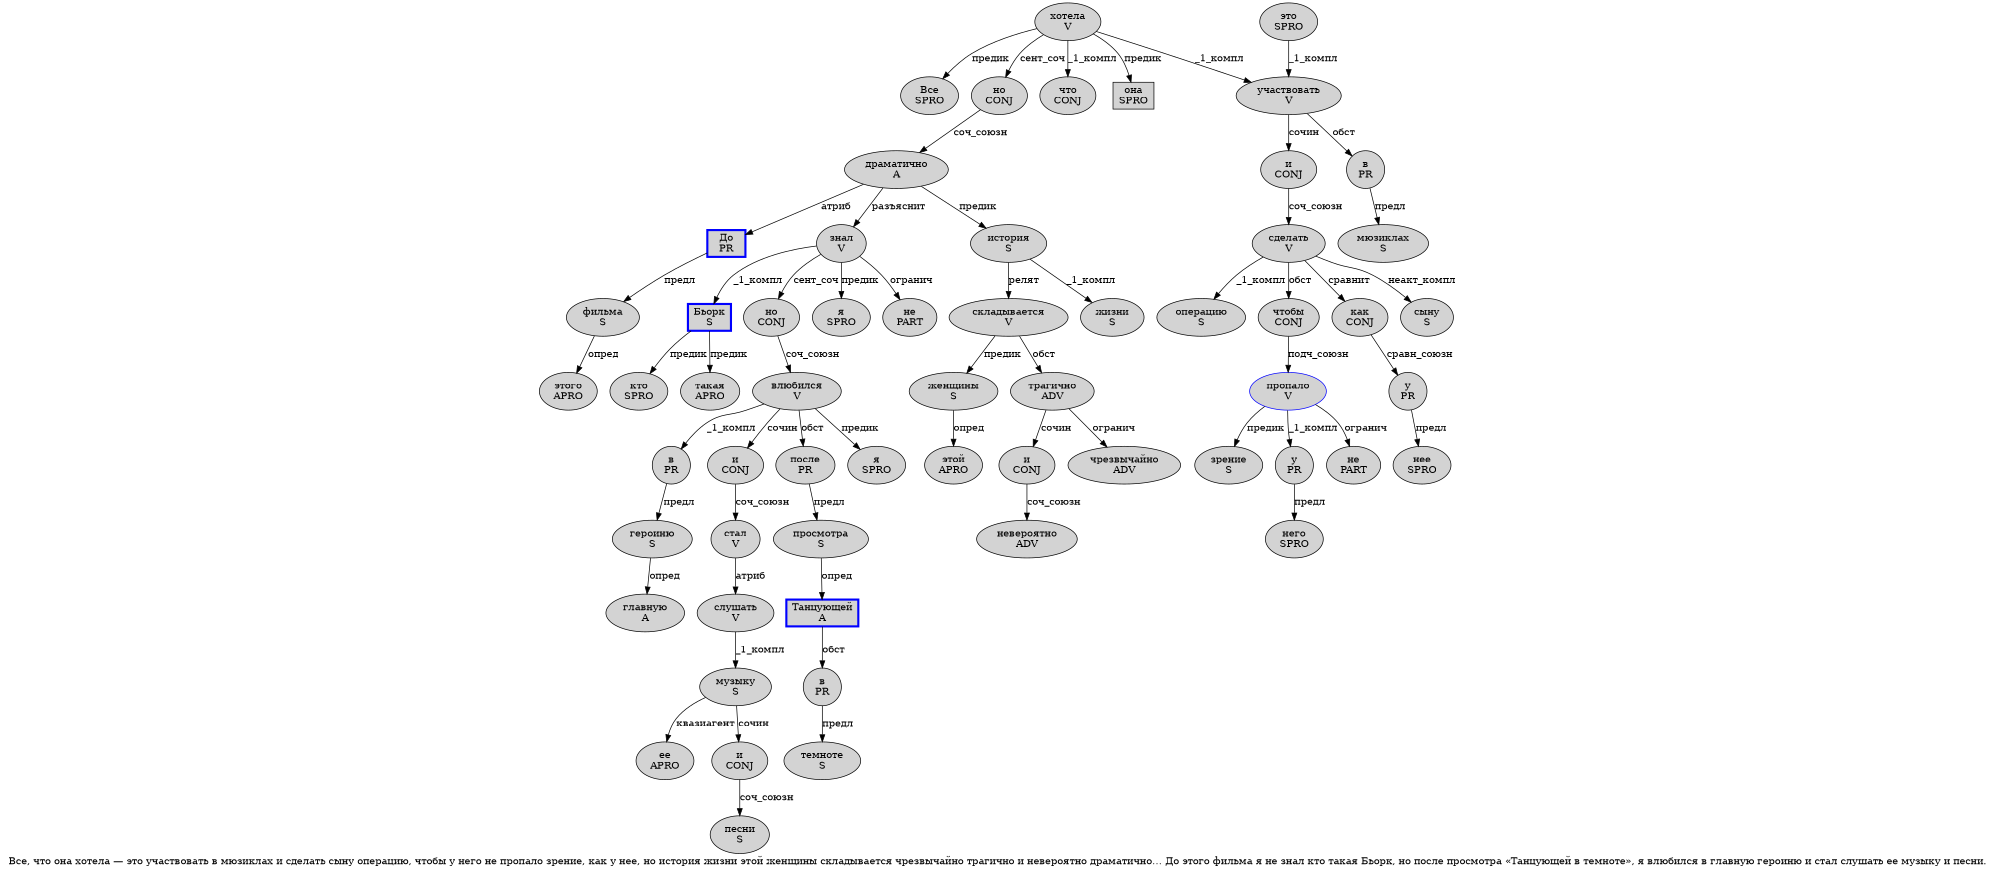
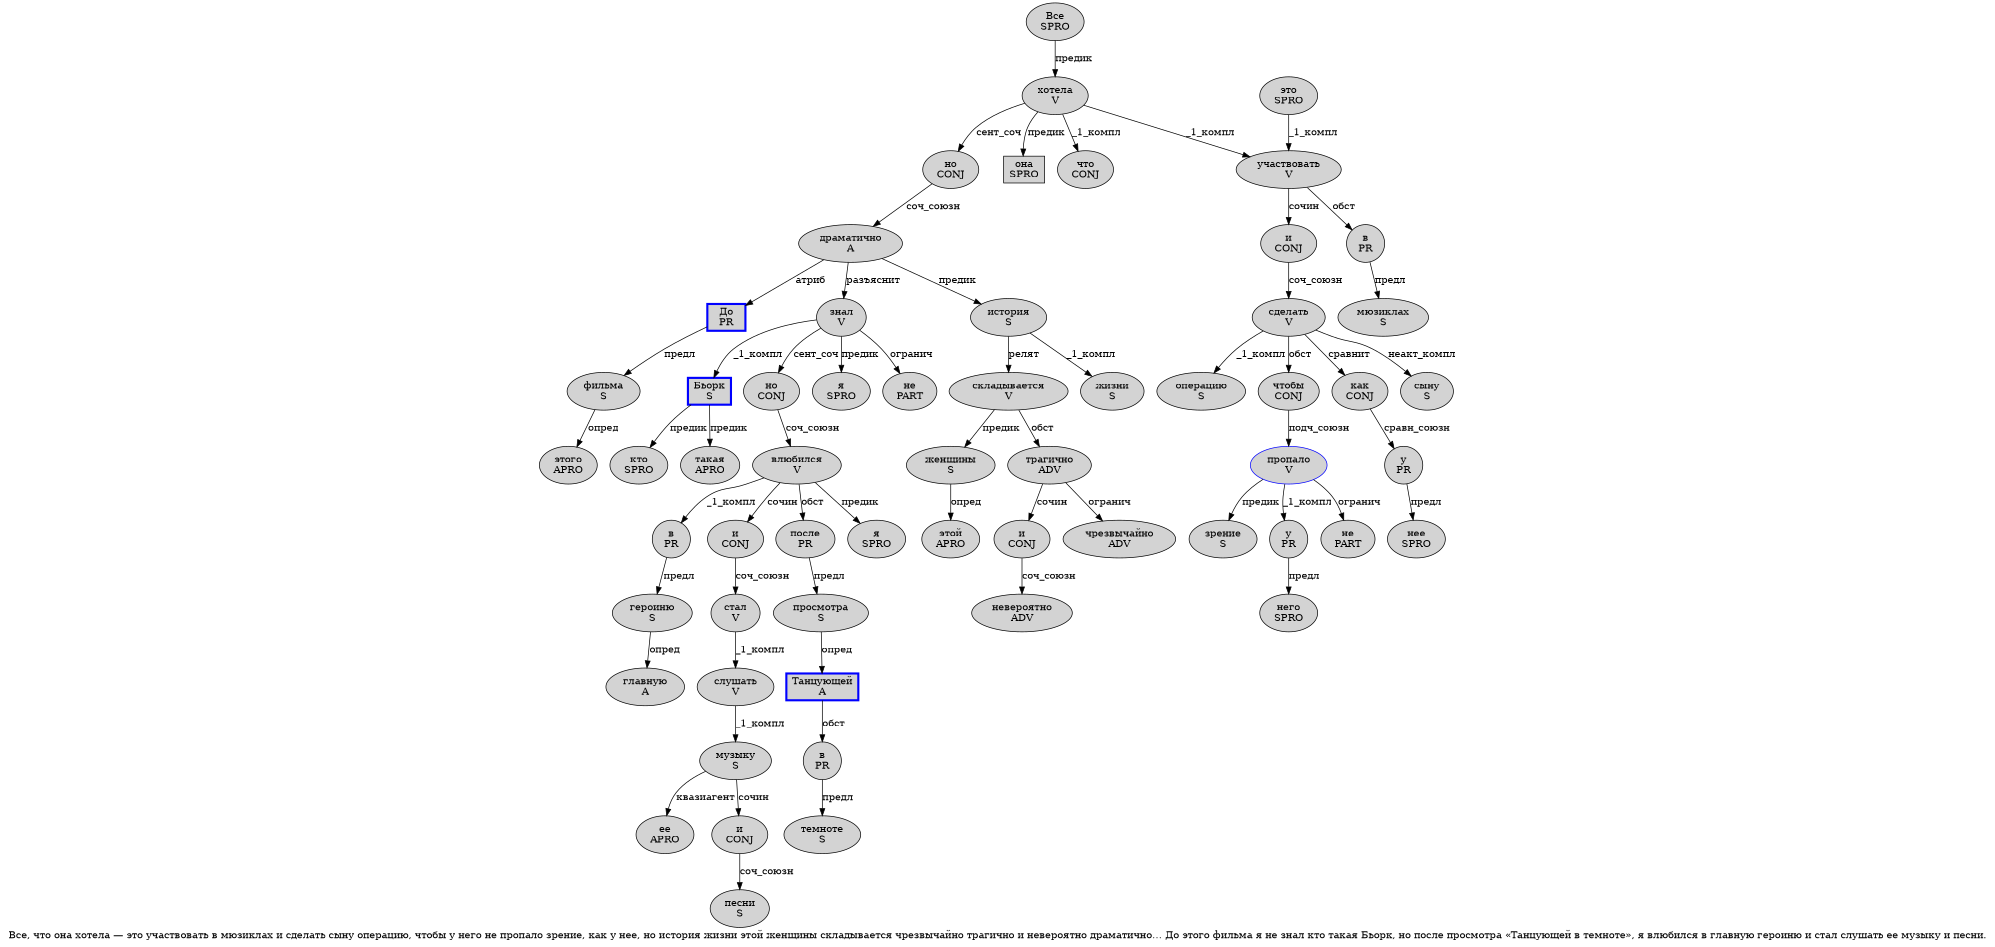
(989, 45) -> (1055, 55)
(751, 576) -> (760, 650)
